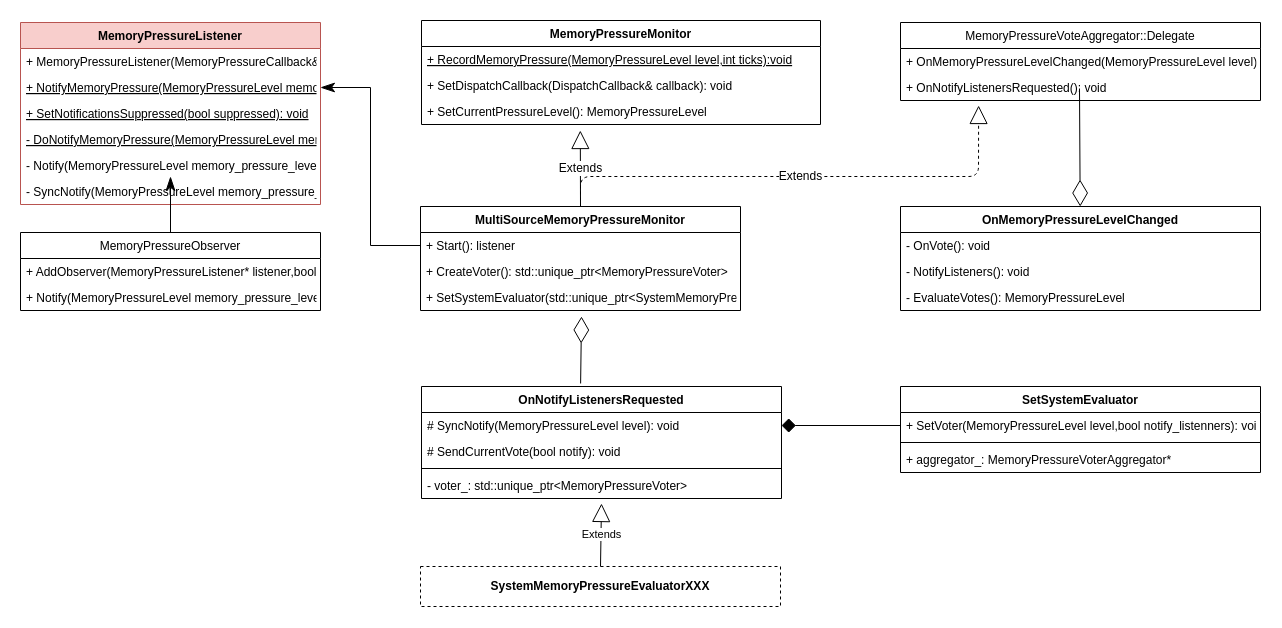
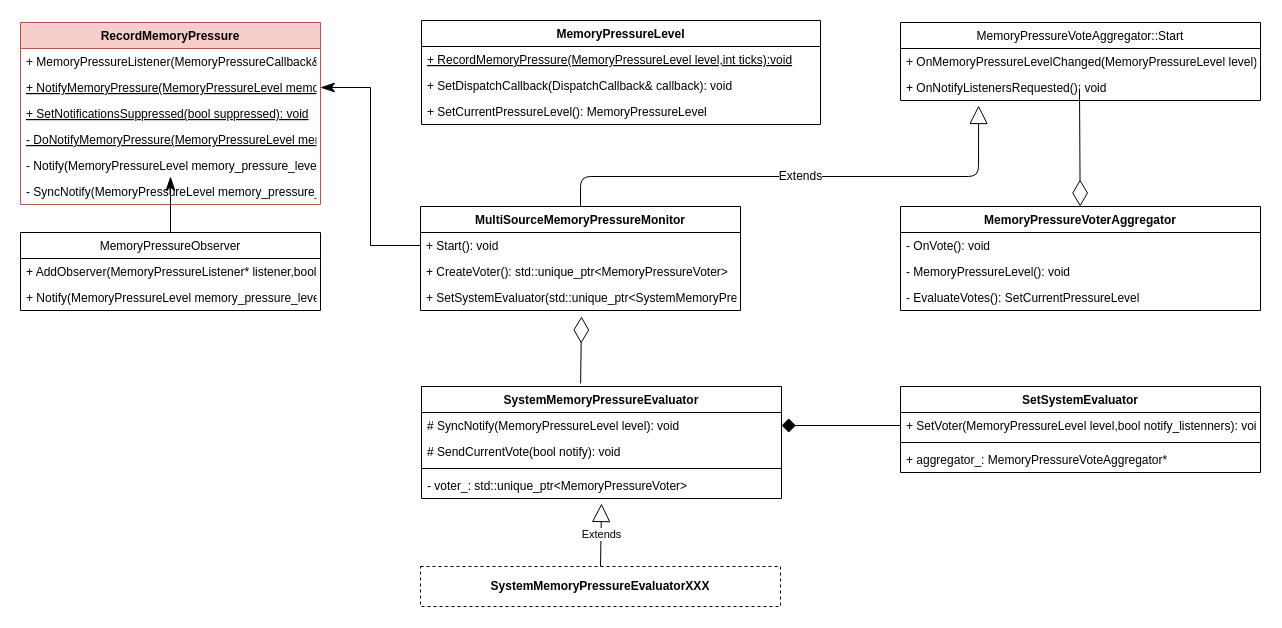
(621, 34) -> (621, 34)
(170, 36) -> (170, 36)
(1080, 36) -> (1080, 36)
(580, 164) -> none
(920, 177) -> (920, 177)
(1080, 220) -> (1080, 220)
(482, 246) -> (470, 246)
(981, 272) -> (996, 272)
(1026, 298) -> (1039, 298)
(601, 400) -> (601, 400)
(1053, 460) -> (1049, 460)
